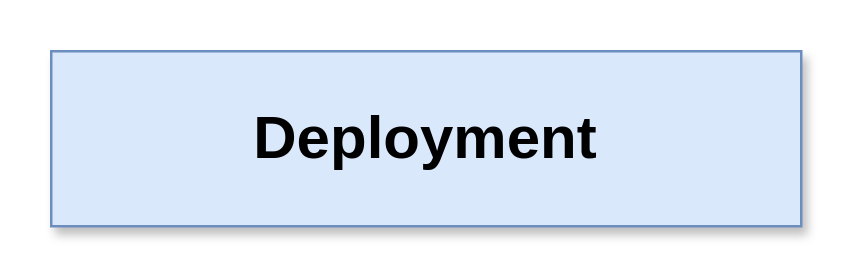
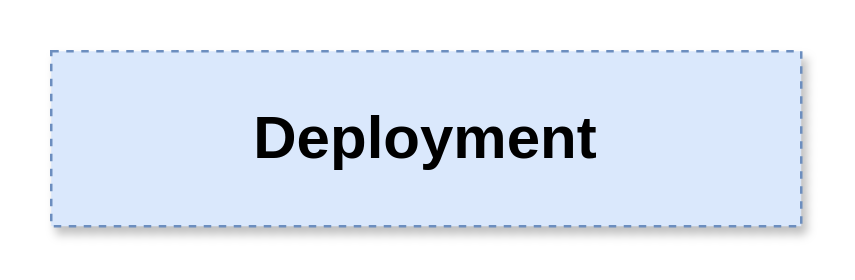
(426, 139) -> (426, 139)
